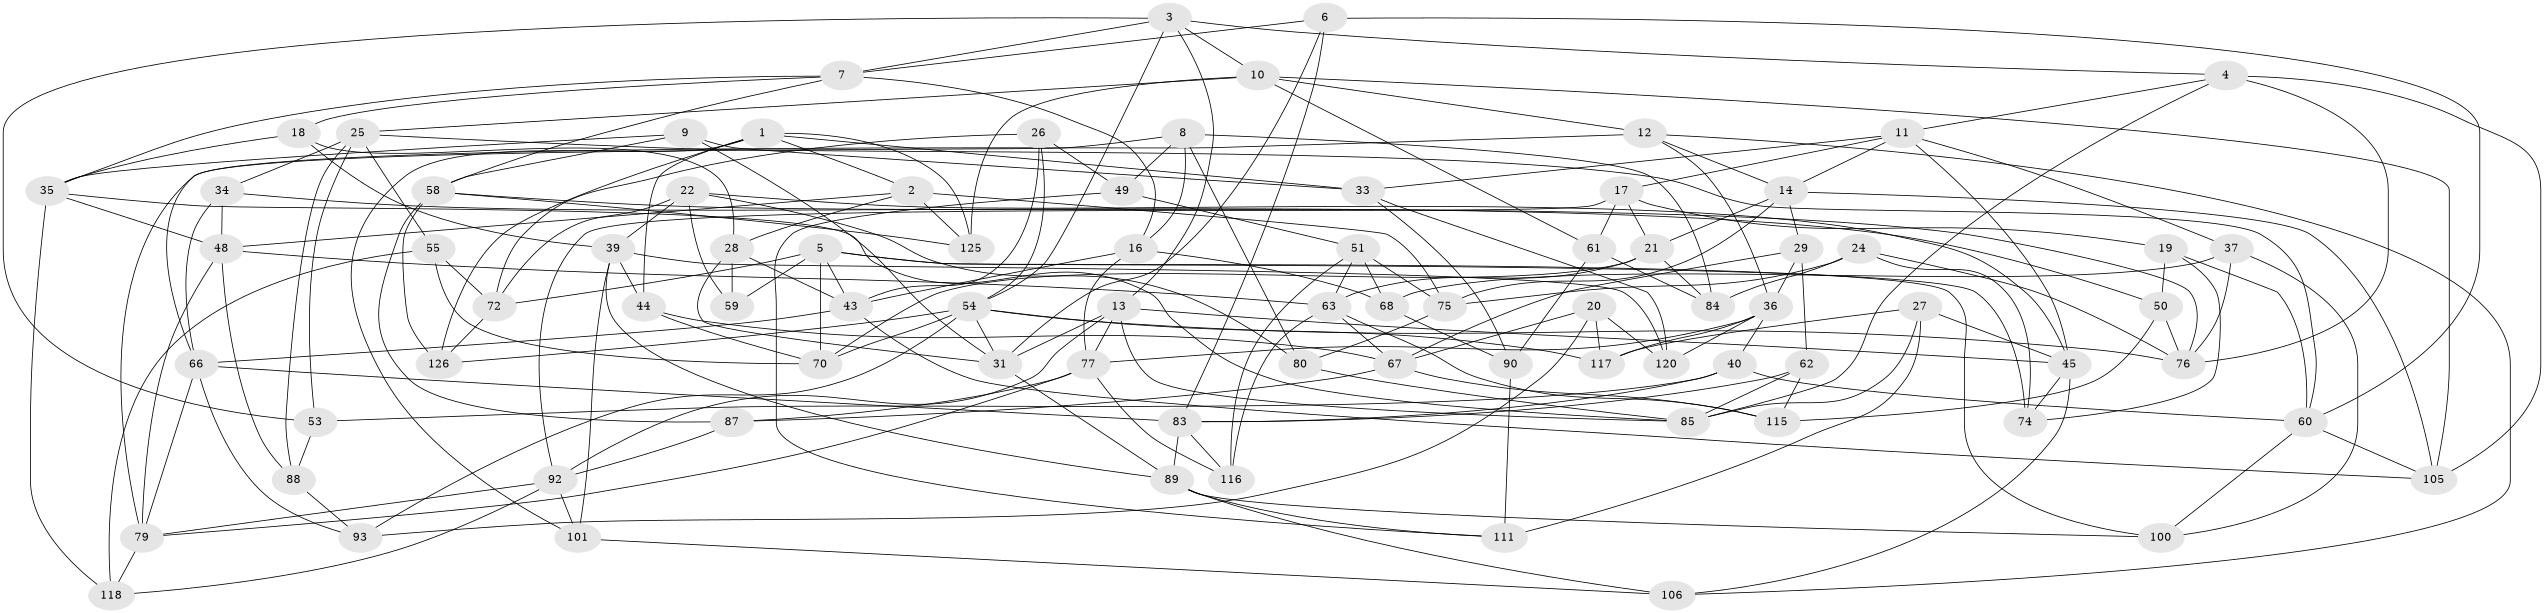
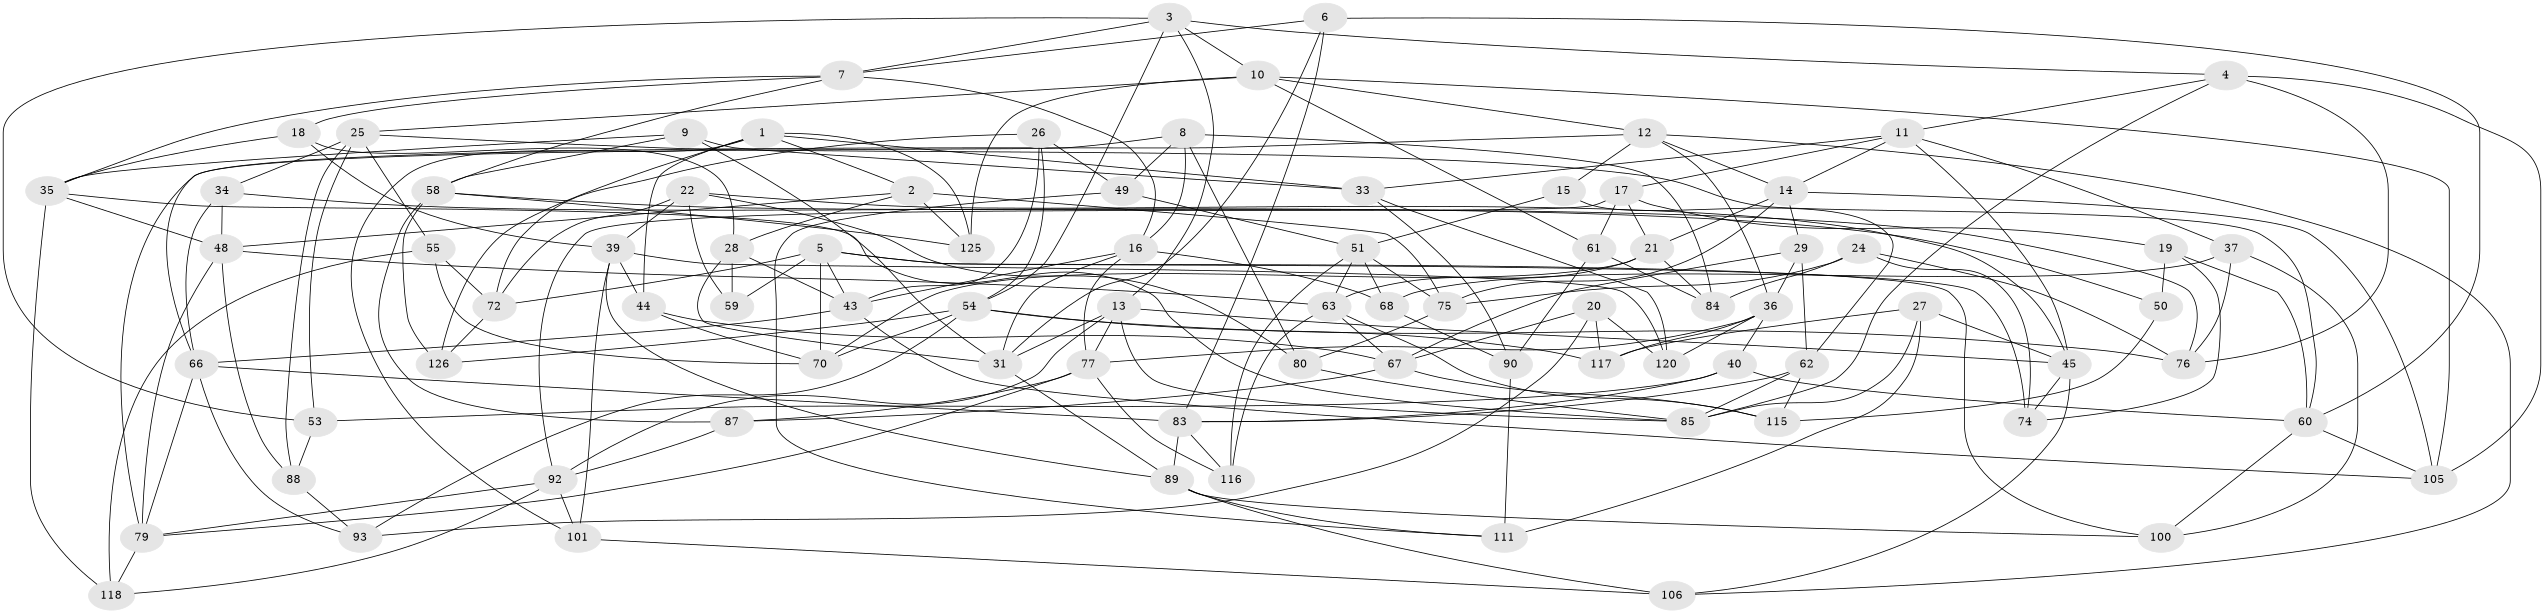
none -> (1564, 191)
(983, 332) -> (1034, 292)
(2172, 336) -> none
